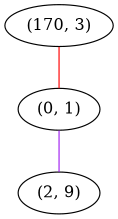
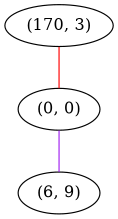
(59, 109) -> (59, 109)
(59, 193) -> (59, 193)
